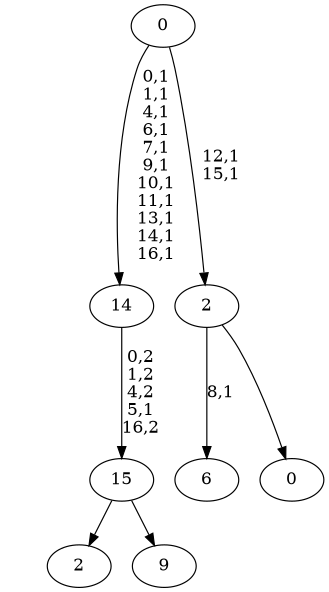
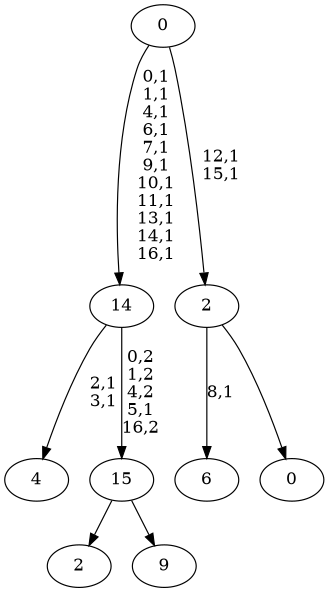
none -> (37, 480)
